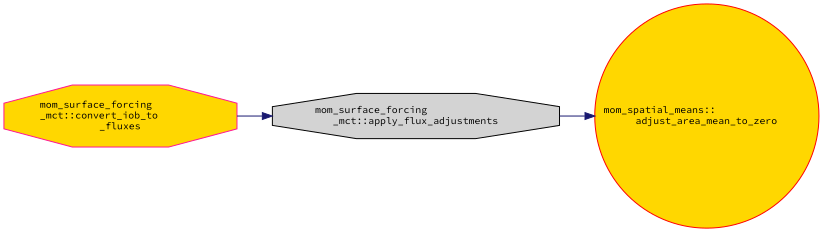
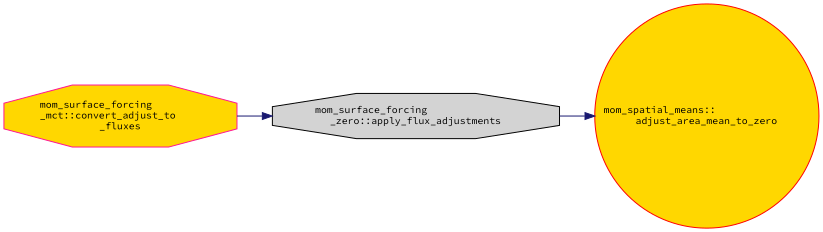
(120, 116) -> (120, 116)
(416, 116) -> (416, 116)
